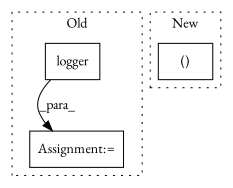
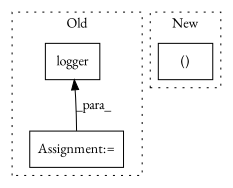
(38, 101) -> (76, 110)
